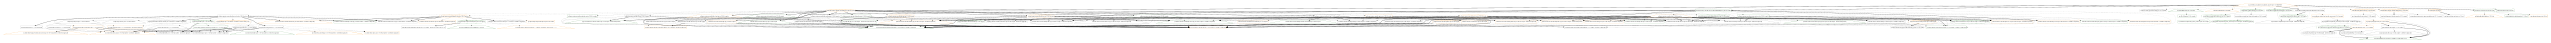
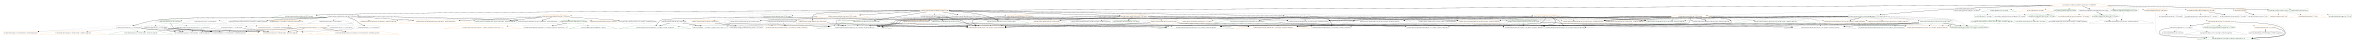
(848, 13) -> (940, 19)
